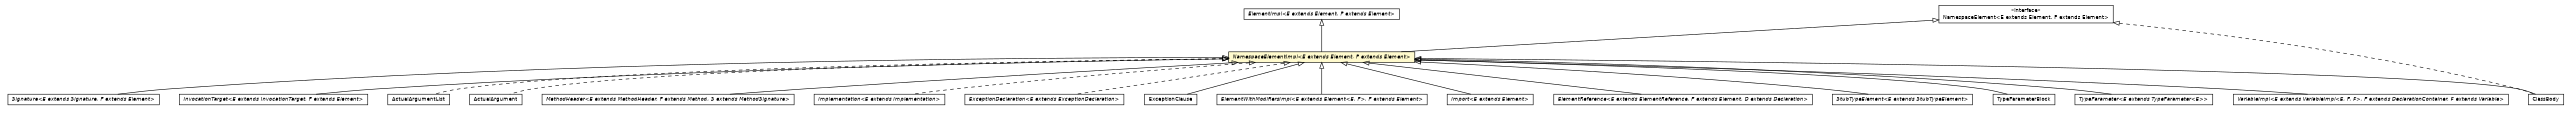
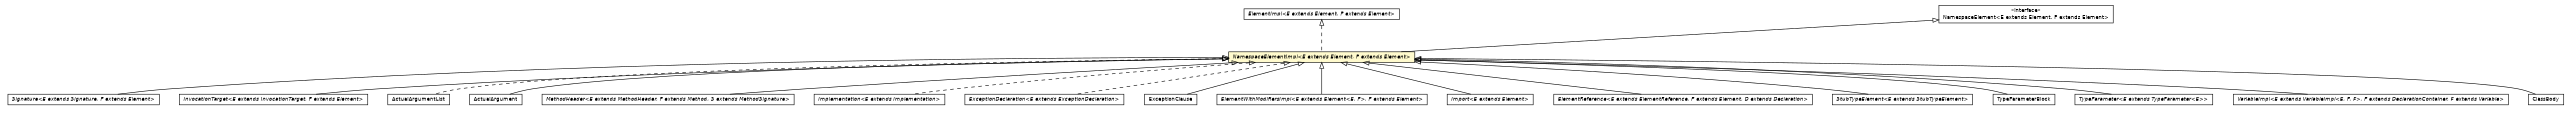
(1322, 39) -> (1322, 39)
(2328, 51) -> none
(865, 67) -> (865, 67)
